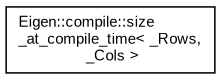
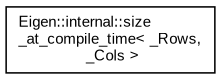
(110, 40) -> (110, 40)
